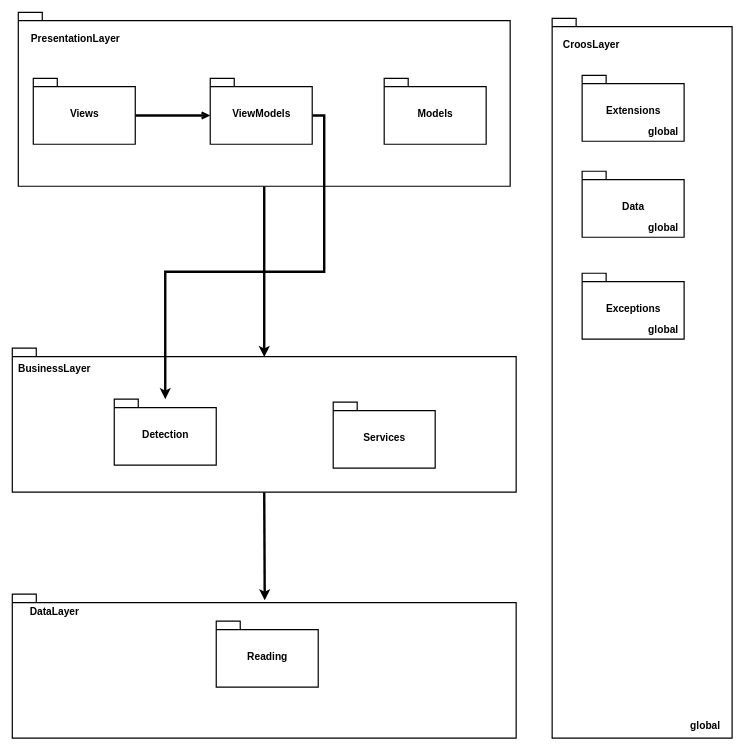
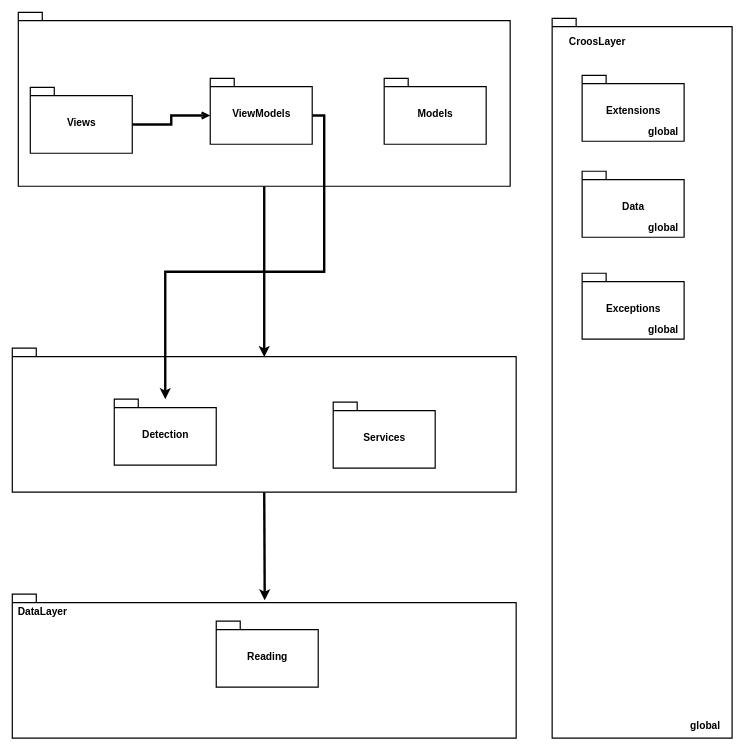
(75, 39) -> none
(591, 45) -> (597, 42)
(84, 111) -> (81, 120)
(54, 369) -> none
(54, 612) -> (42, 612)
